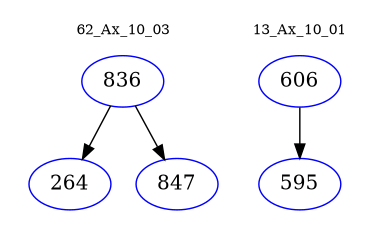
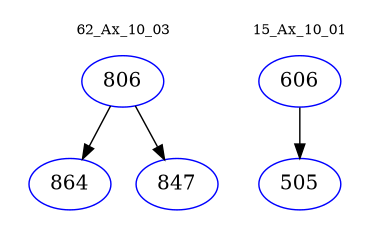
(300, 31) -> (300, 31)
(123, 81) -> (123, 81)
(70, 184) -> (70, 184)
(300, 184) -> (300, 184)
